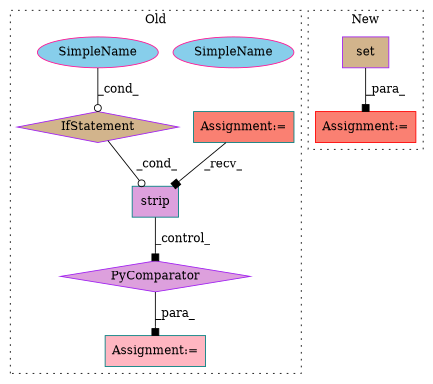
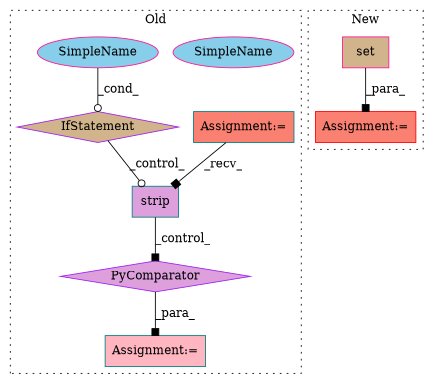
(366, 52) -> (366, 52)
(157, 164) -> (157, 164)
